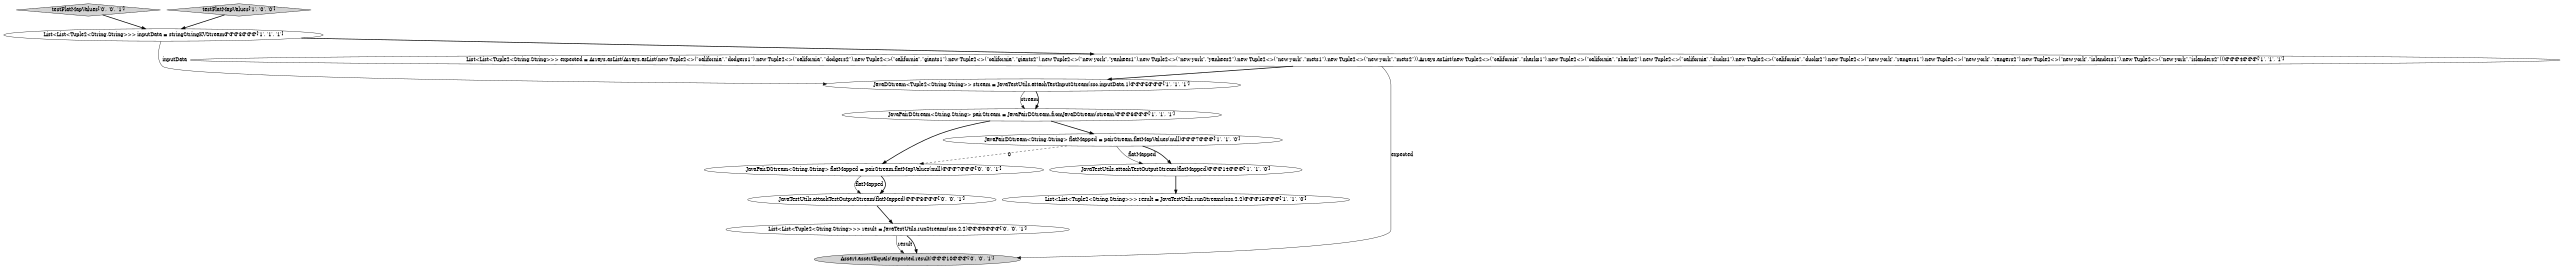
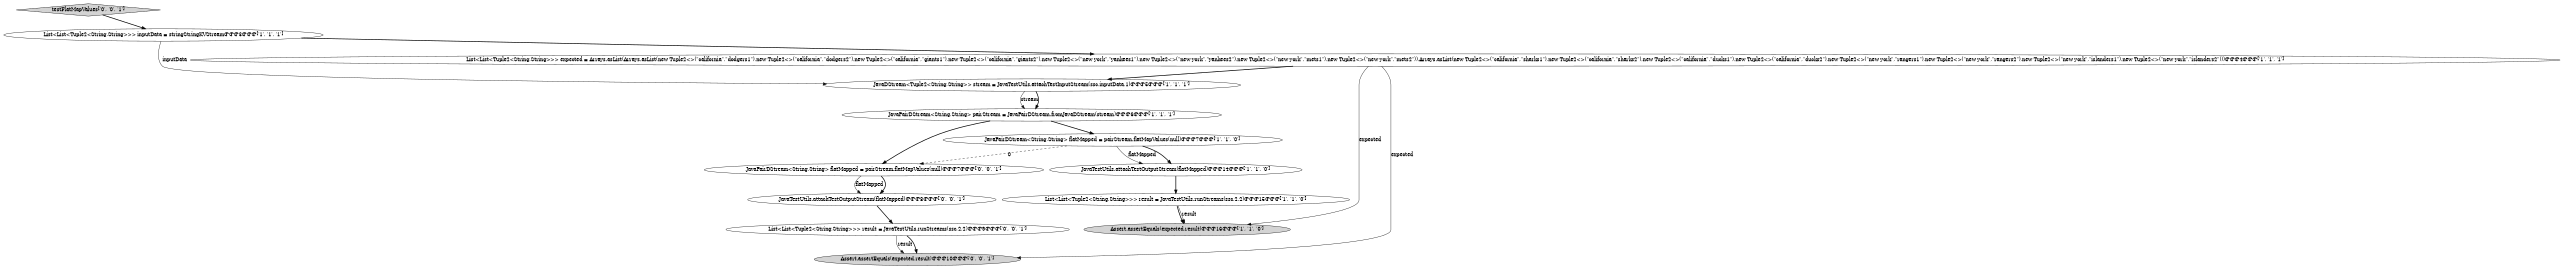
(239, 10) -> none
none -> (1187, 230)
